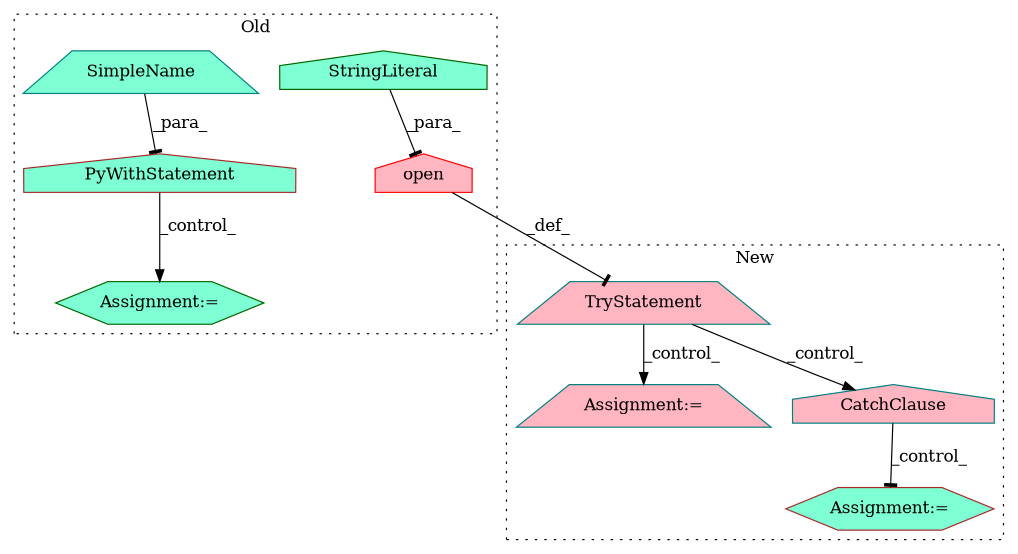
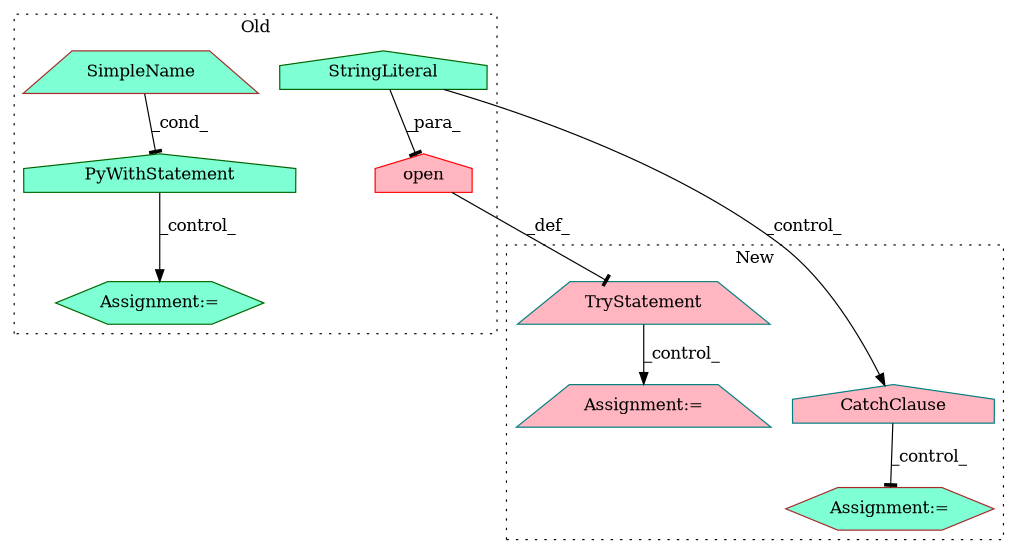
(141, 72) -> (141, 72)
(180, 124) -> (180, 124)
(160, 175) -> (160, 175)
(768, 355) -> (693, 189)
